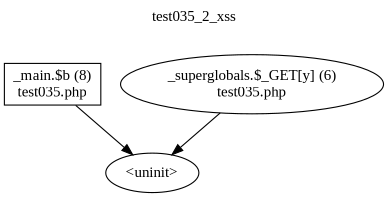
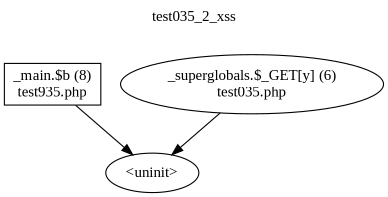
(53, 84) -> (53, 84)
